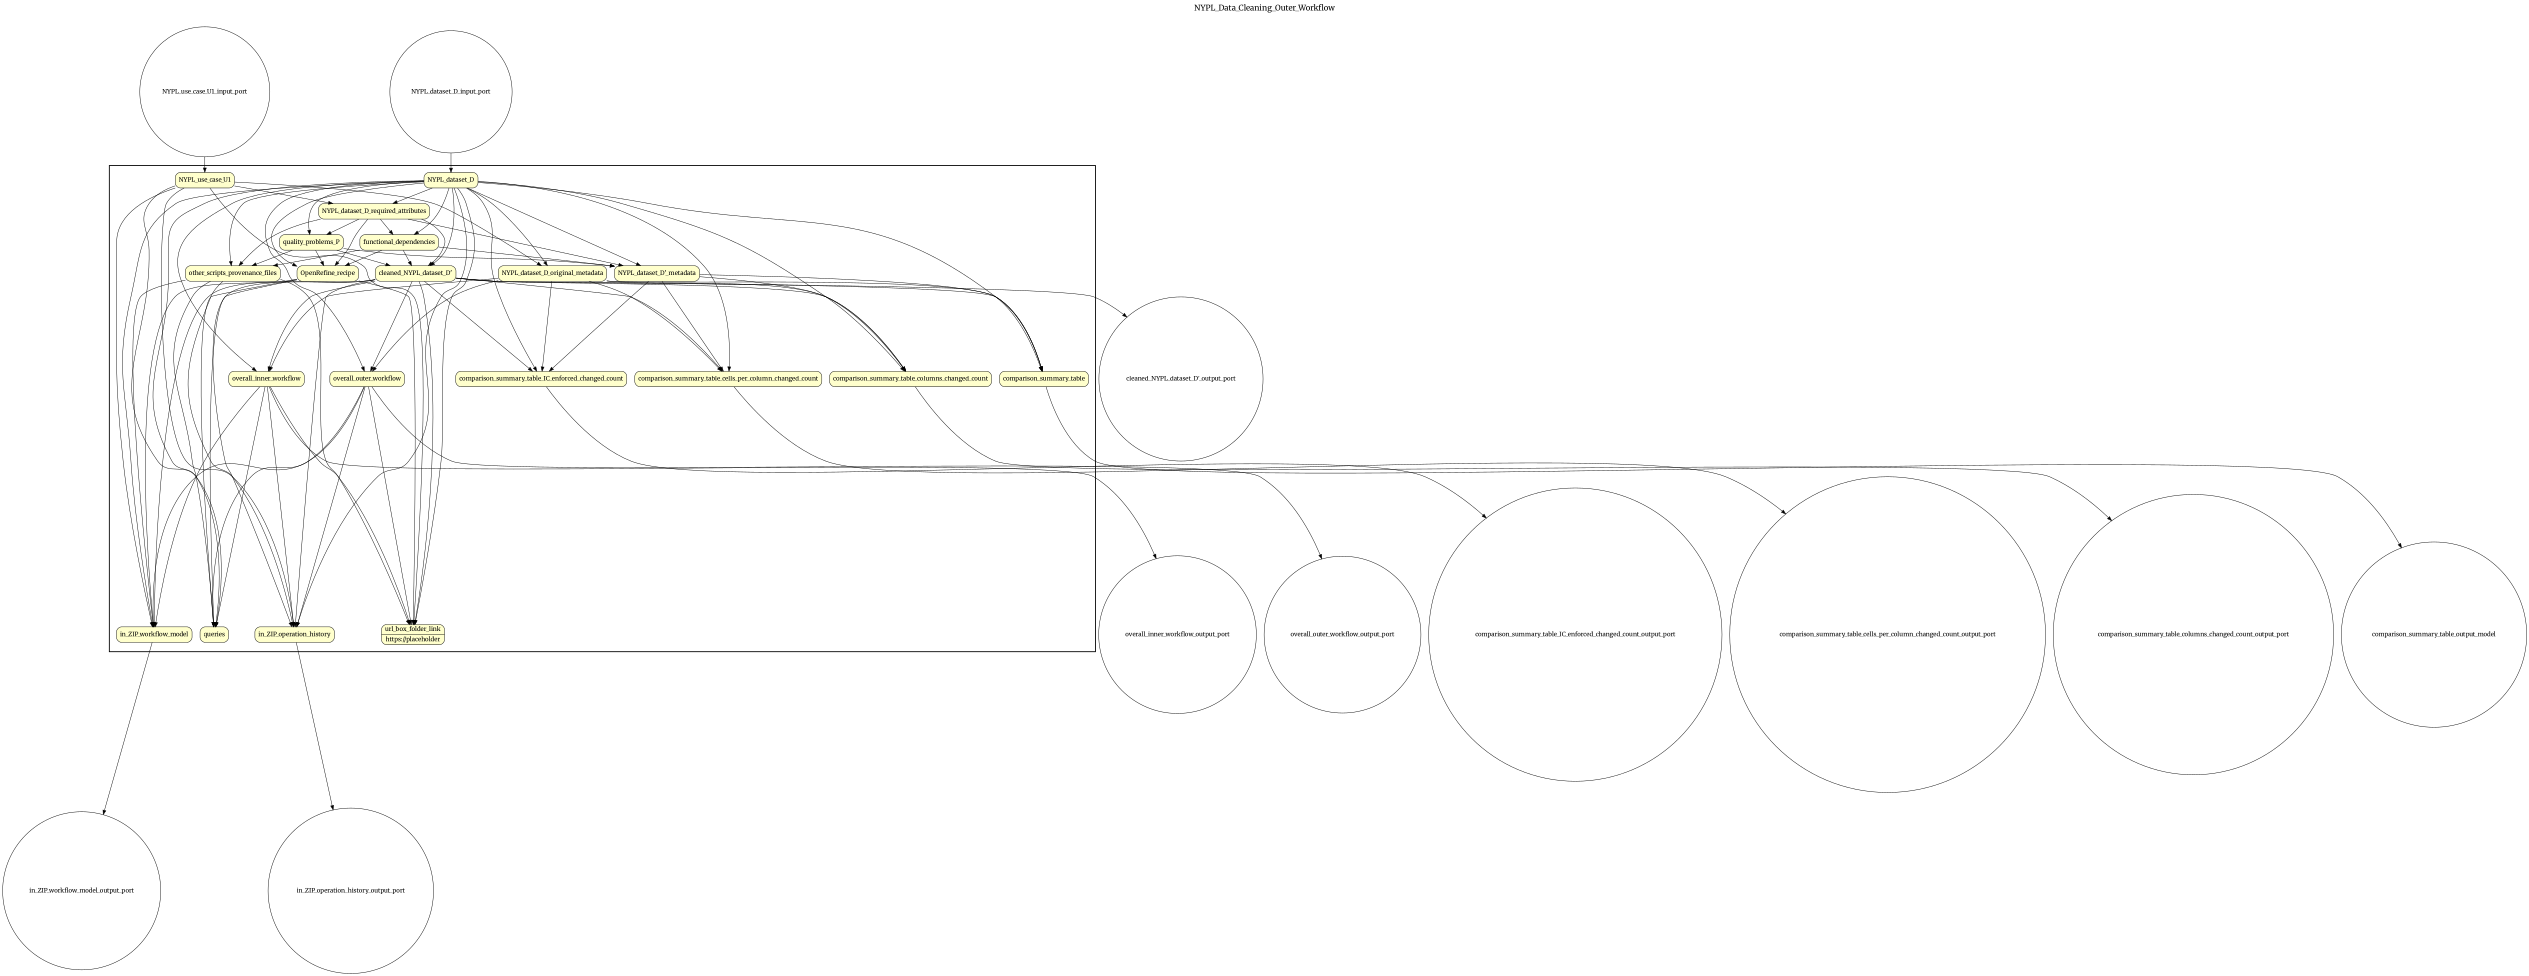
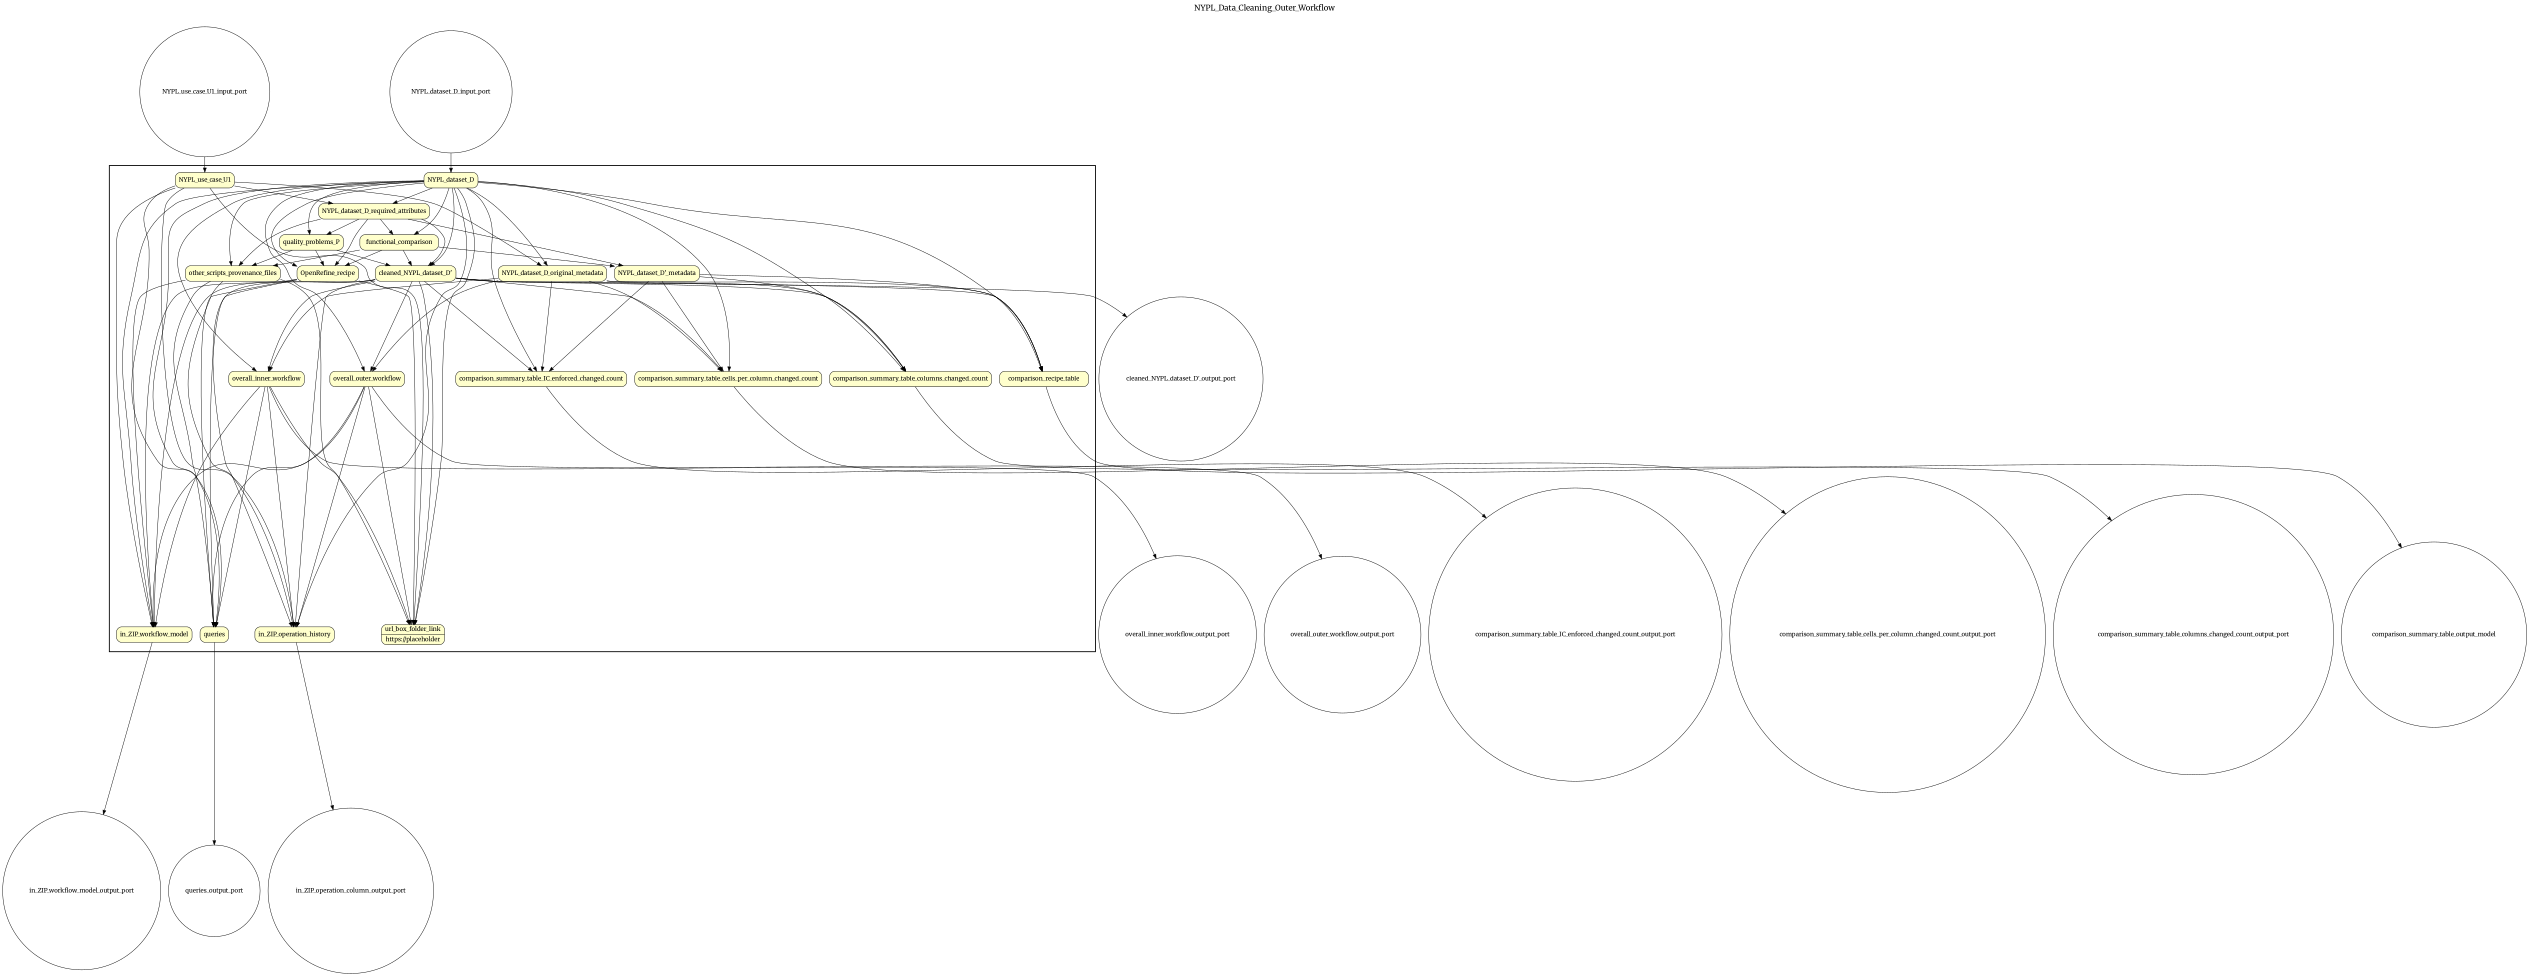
(552, 226) -> none
(399, 242) -> (399, 242)
(477, 258) -> none
(1044, 379) -> (1044, 379)
none -> (214, 891)
(351, 891) -> (351, 891)
